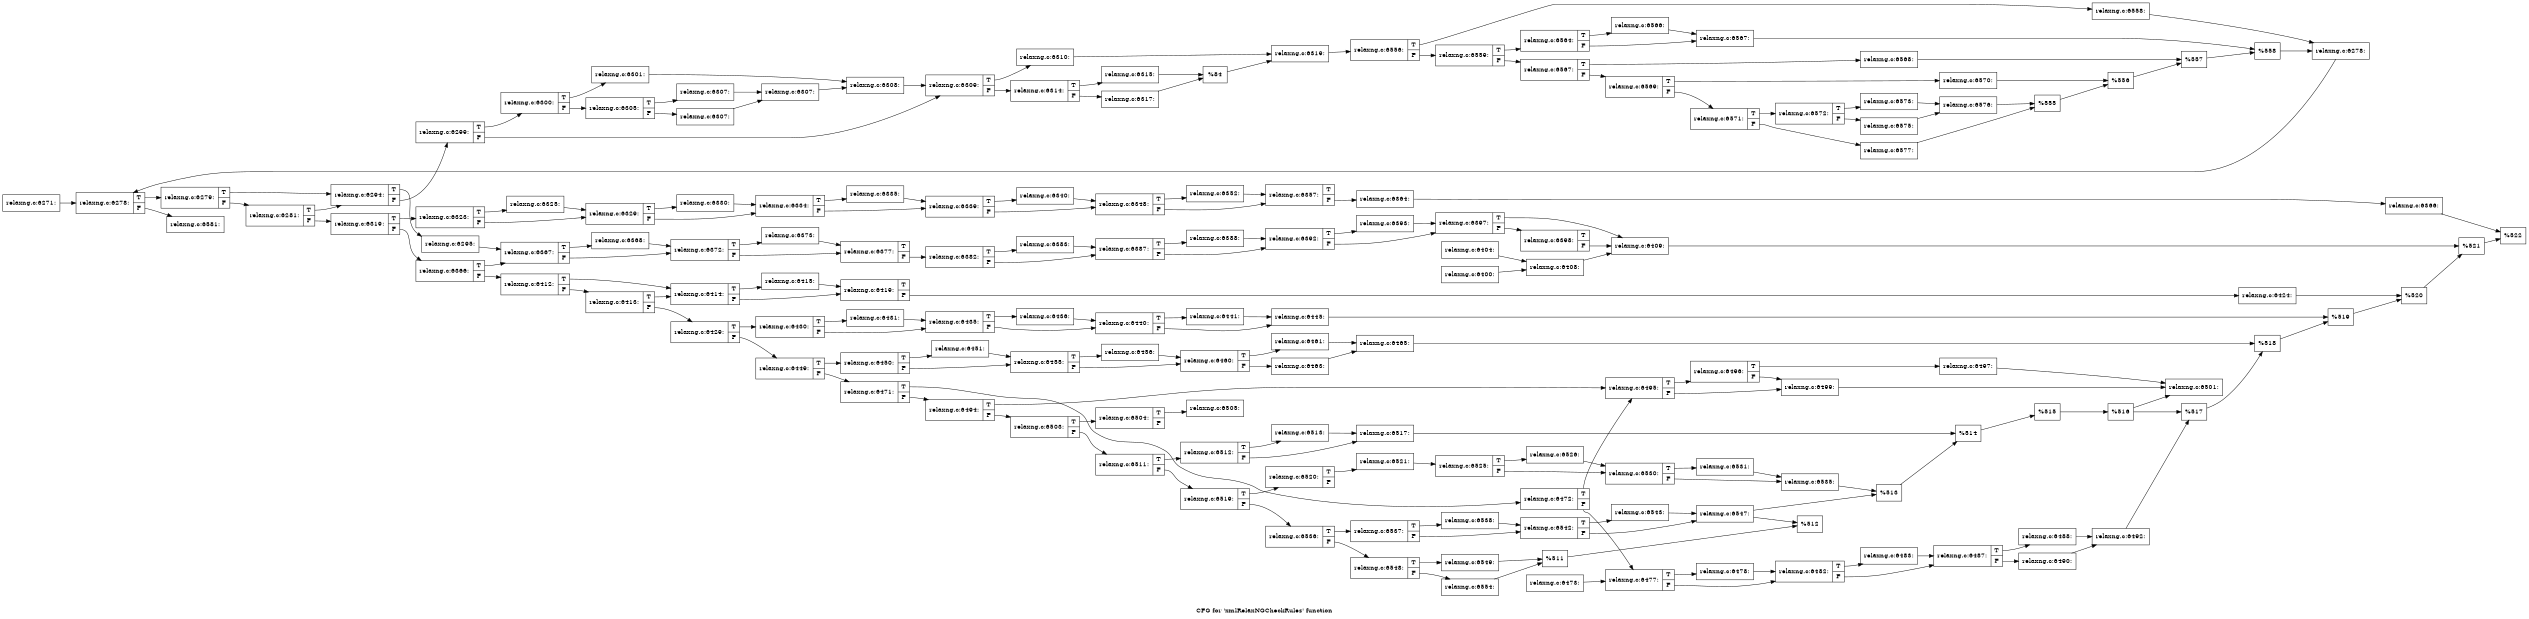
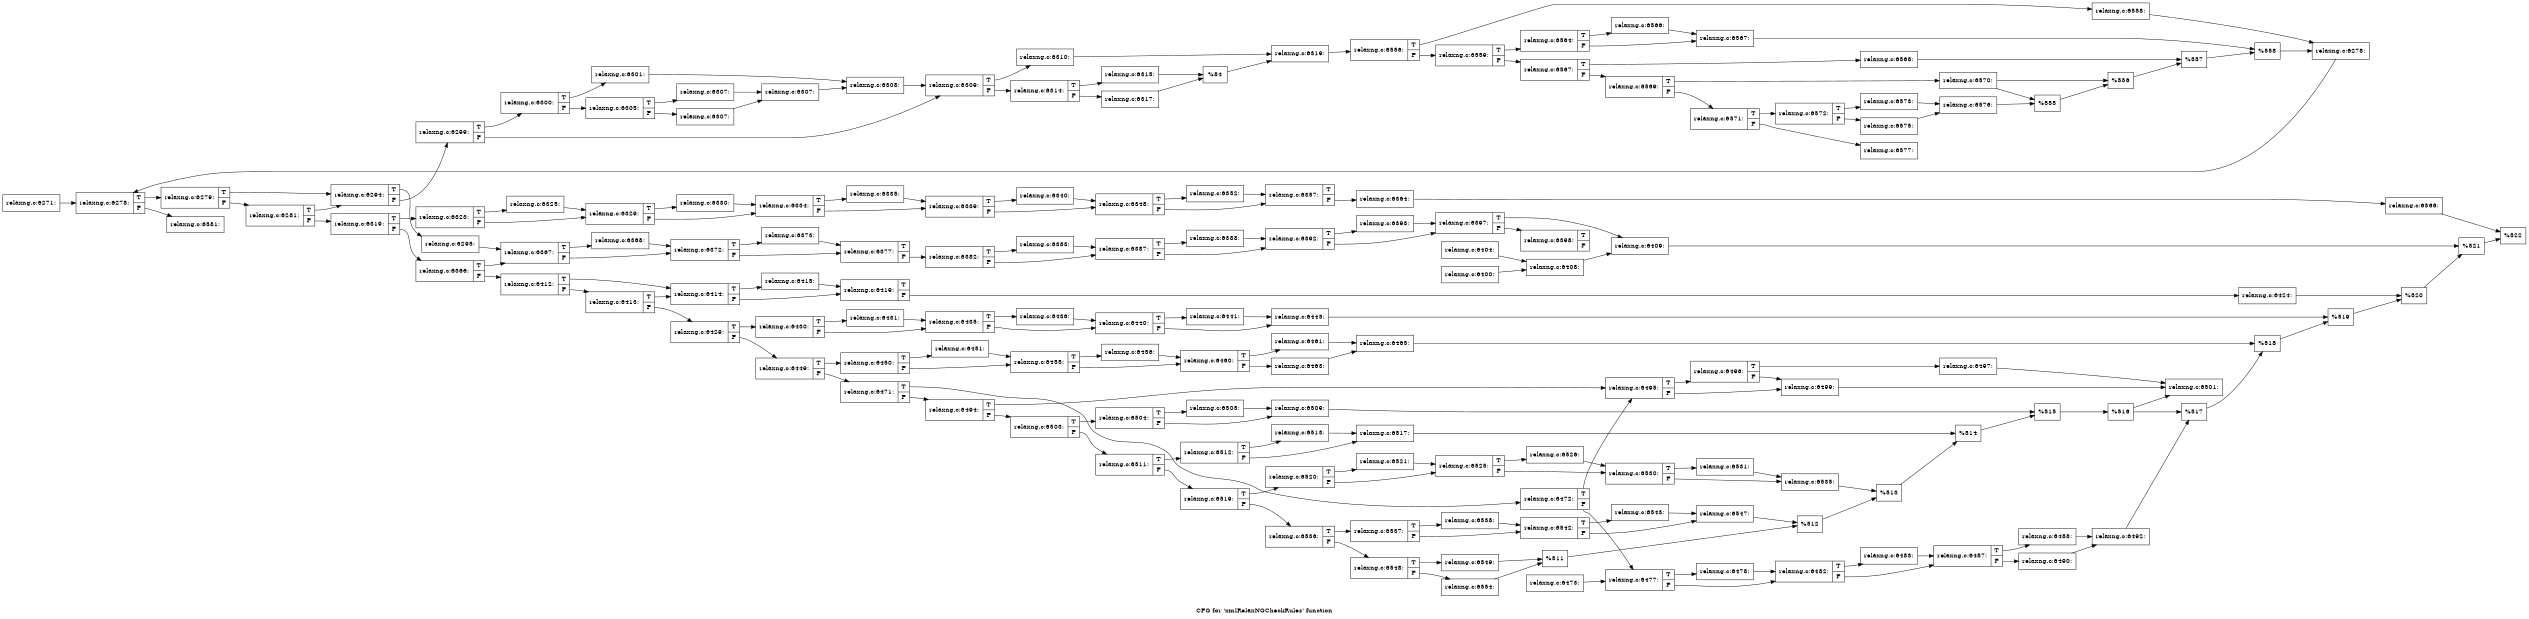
(1974, 126) -> (2013, 93)
(1598, 246) -> none
none -> (1300, 408)
none -> (1383, 480)
(1813, 503) -> (1847, 509)
